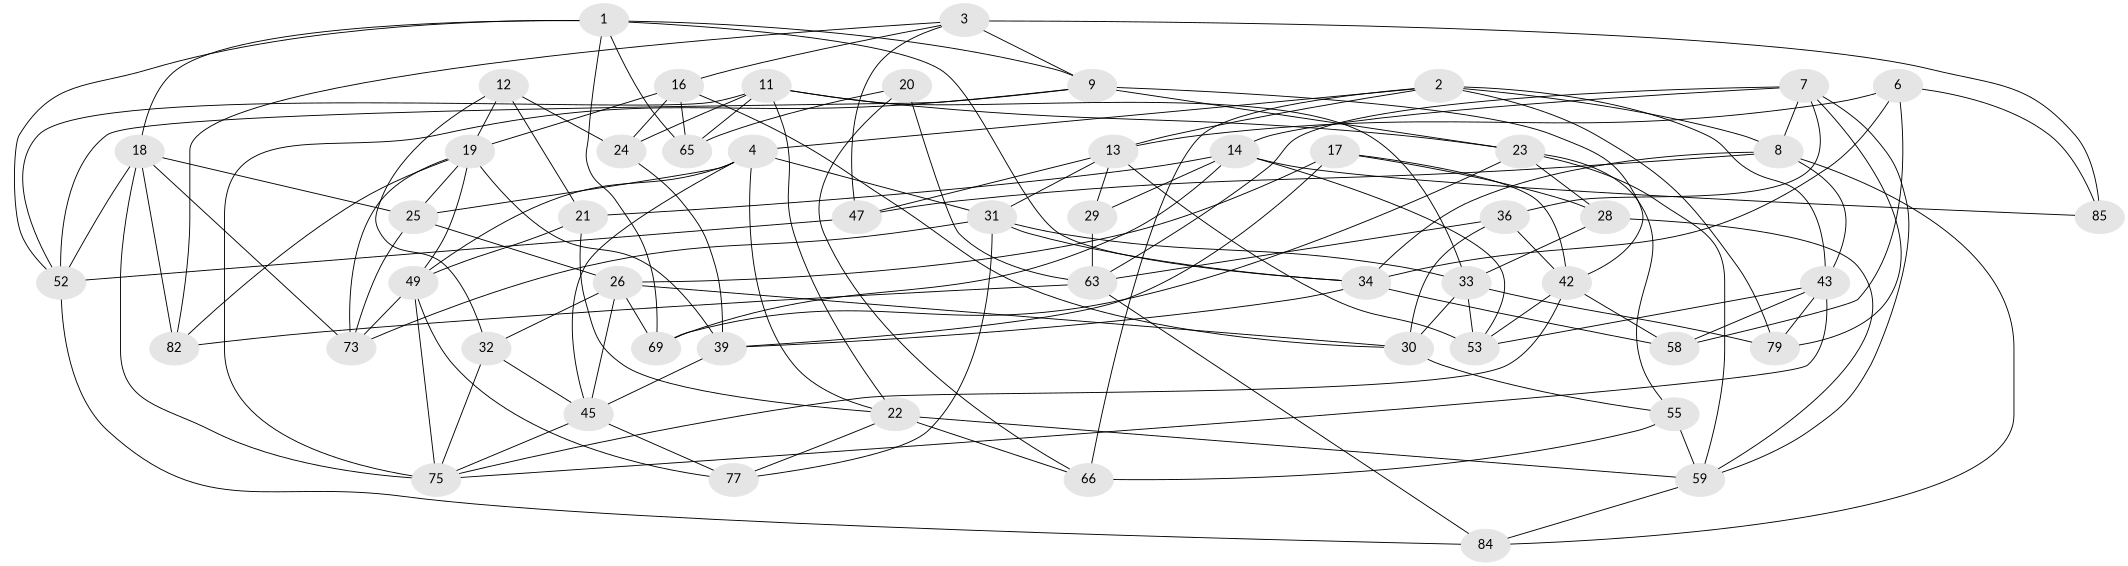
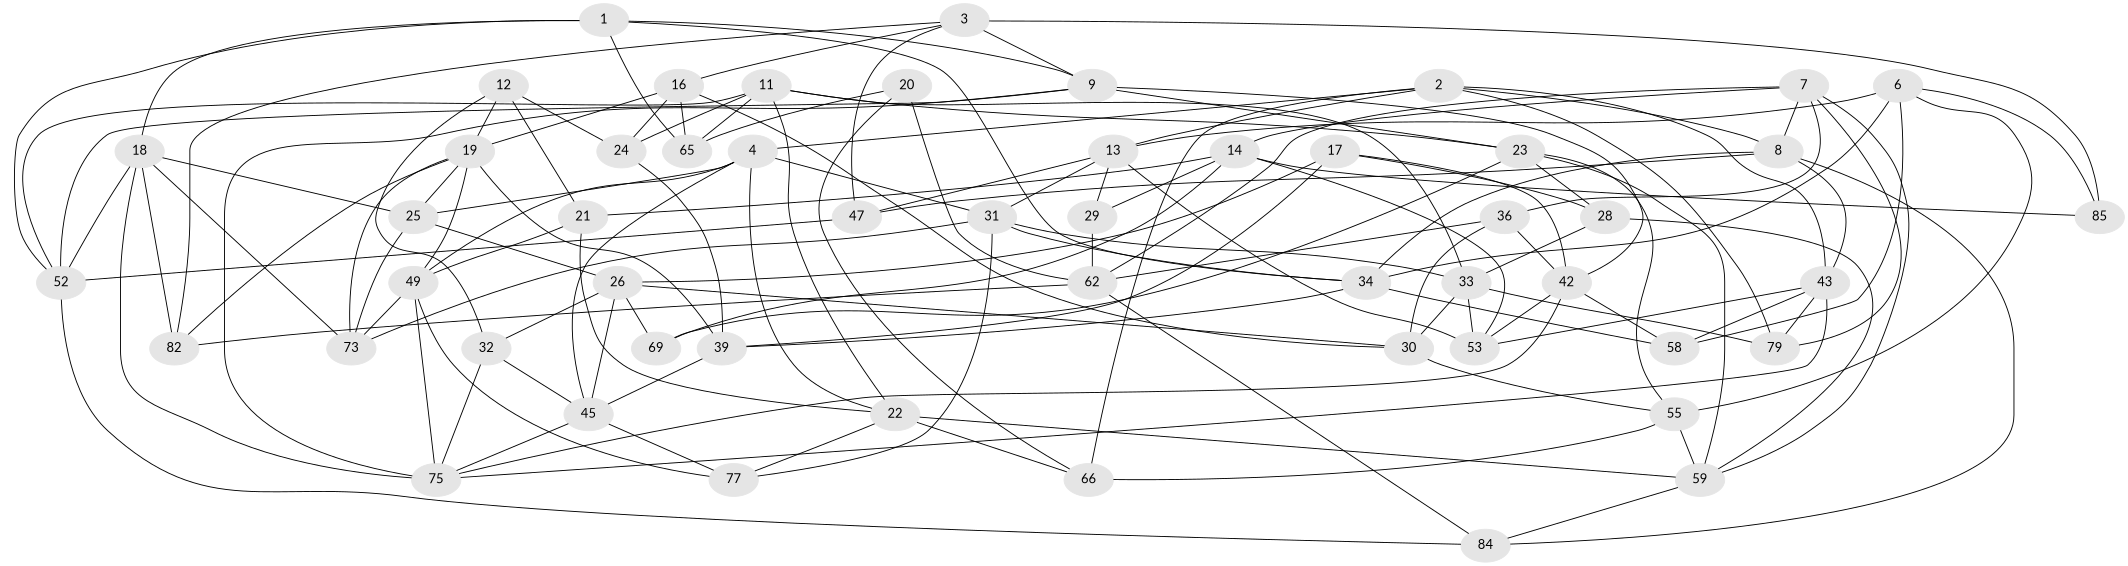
(610, 193) -> none
(1092, 283) -> (1092, 283)
none -> (1965, 296)
